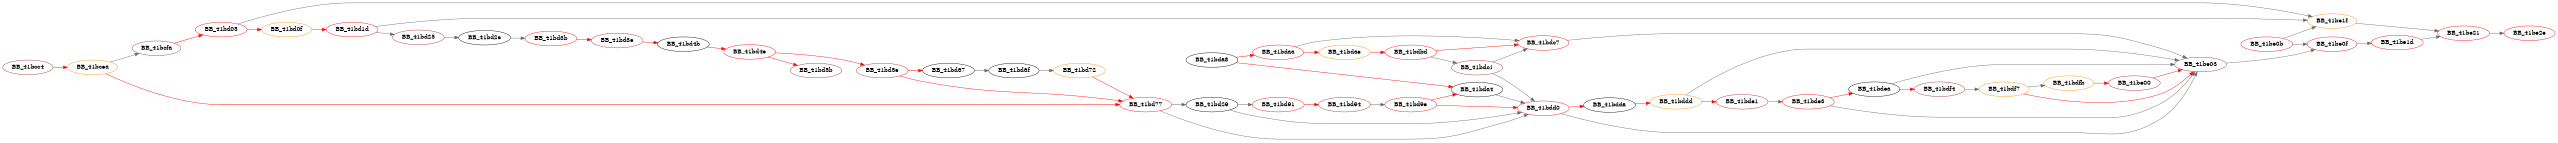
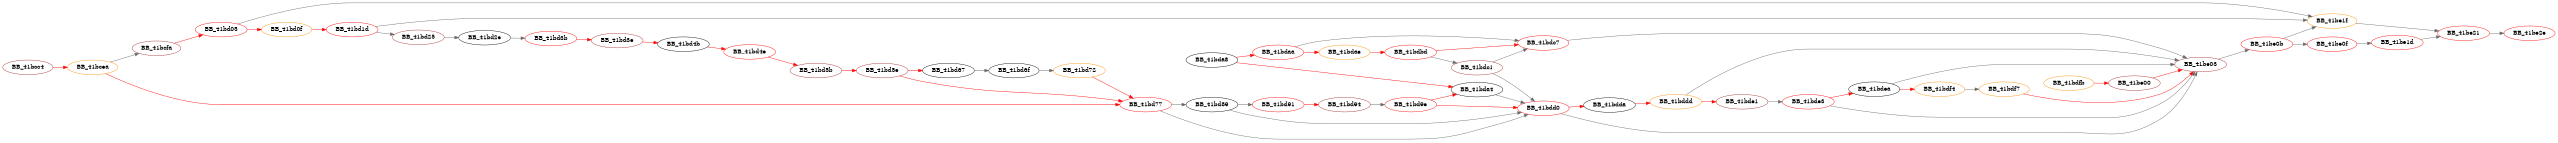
(818, 56) -> (847, 71)
(2269, 59) -> (2232, 55)
(2034, 86) -> none
(1939, 89) -> (1939, 89)
(1212, 105) -> (1212, 105)
